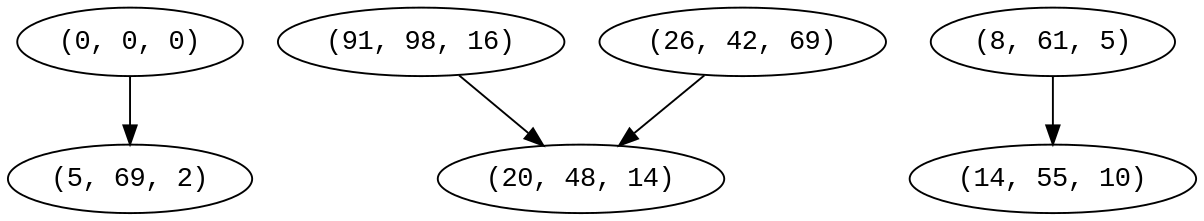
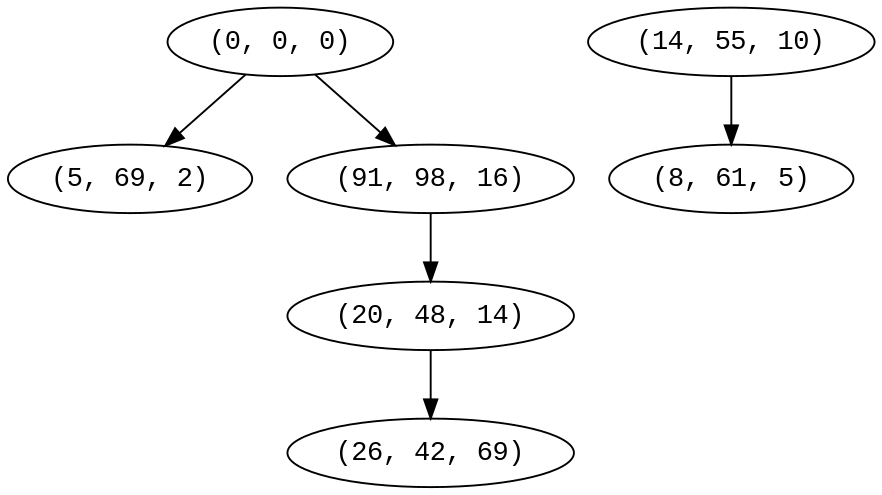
(1053, 101) -> (731, 101)
none -> (348, 104)
(669, 104) -> (431, 375)
